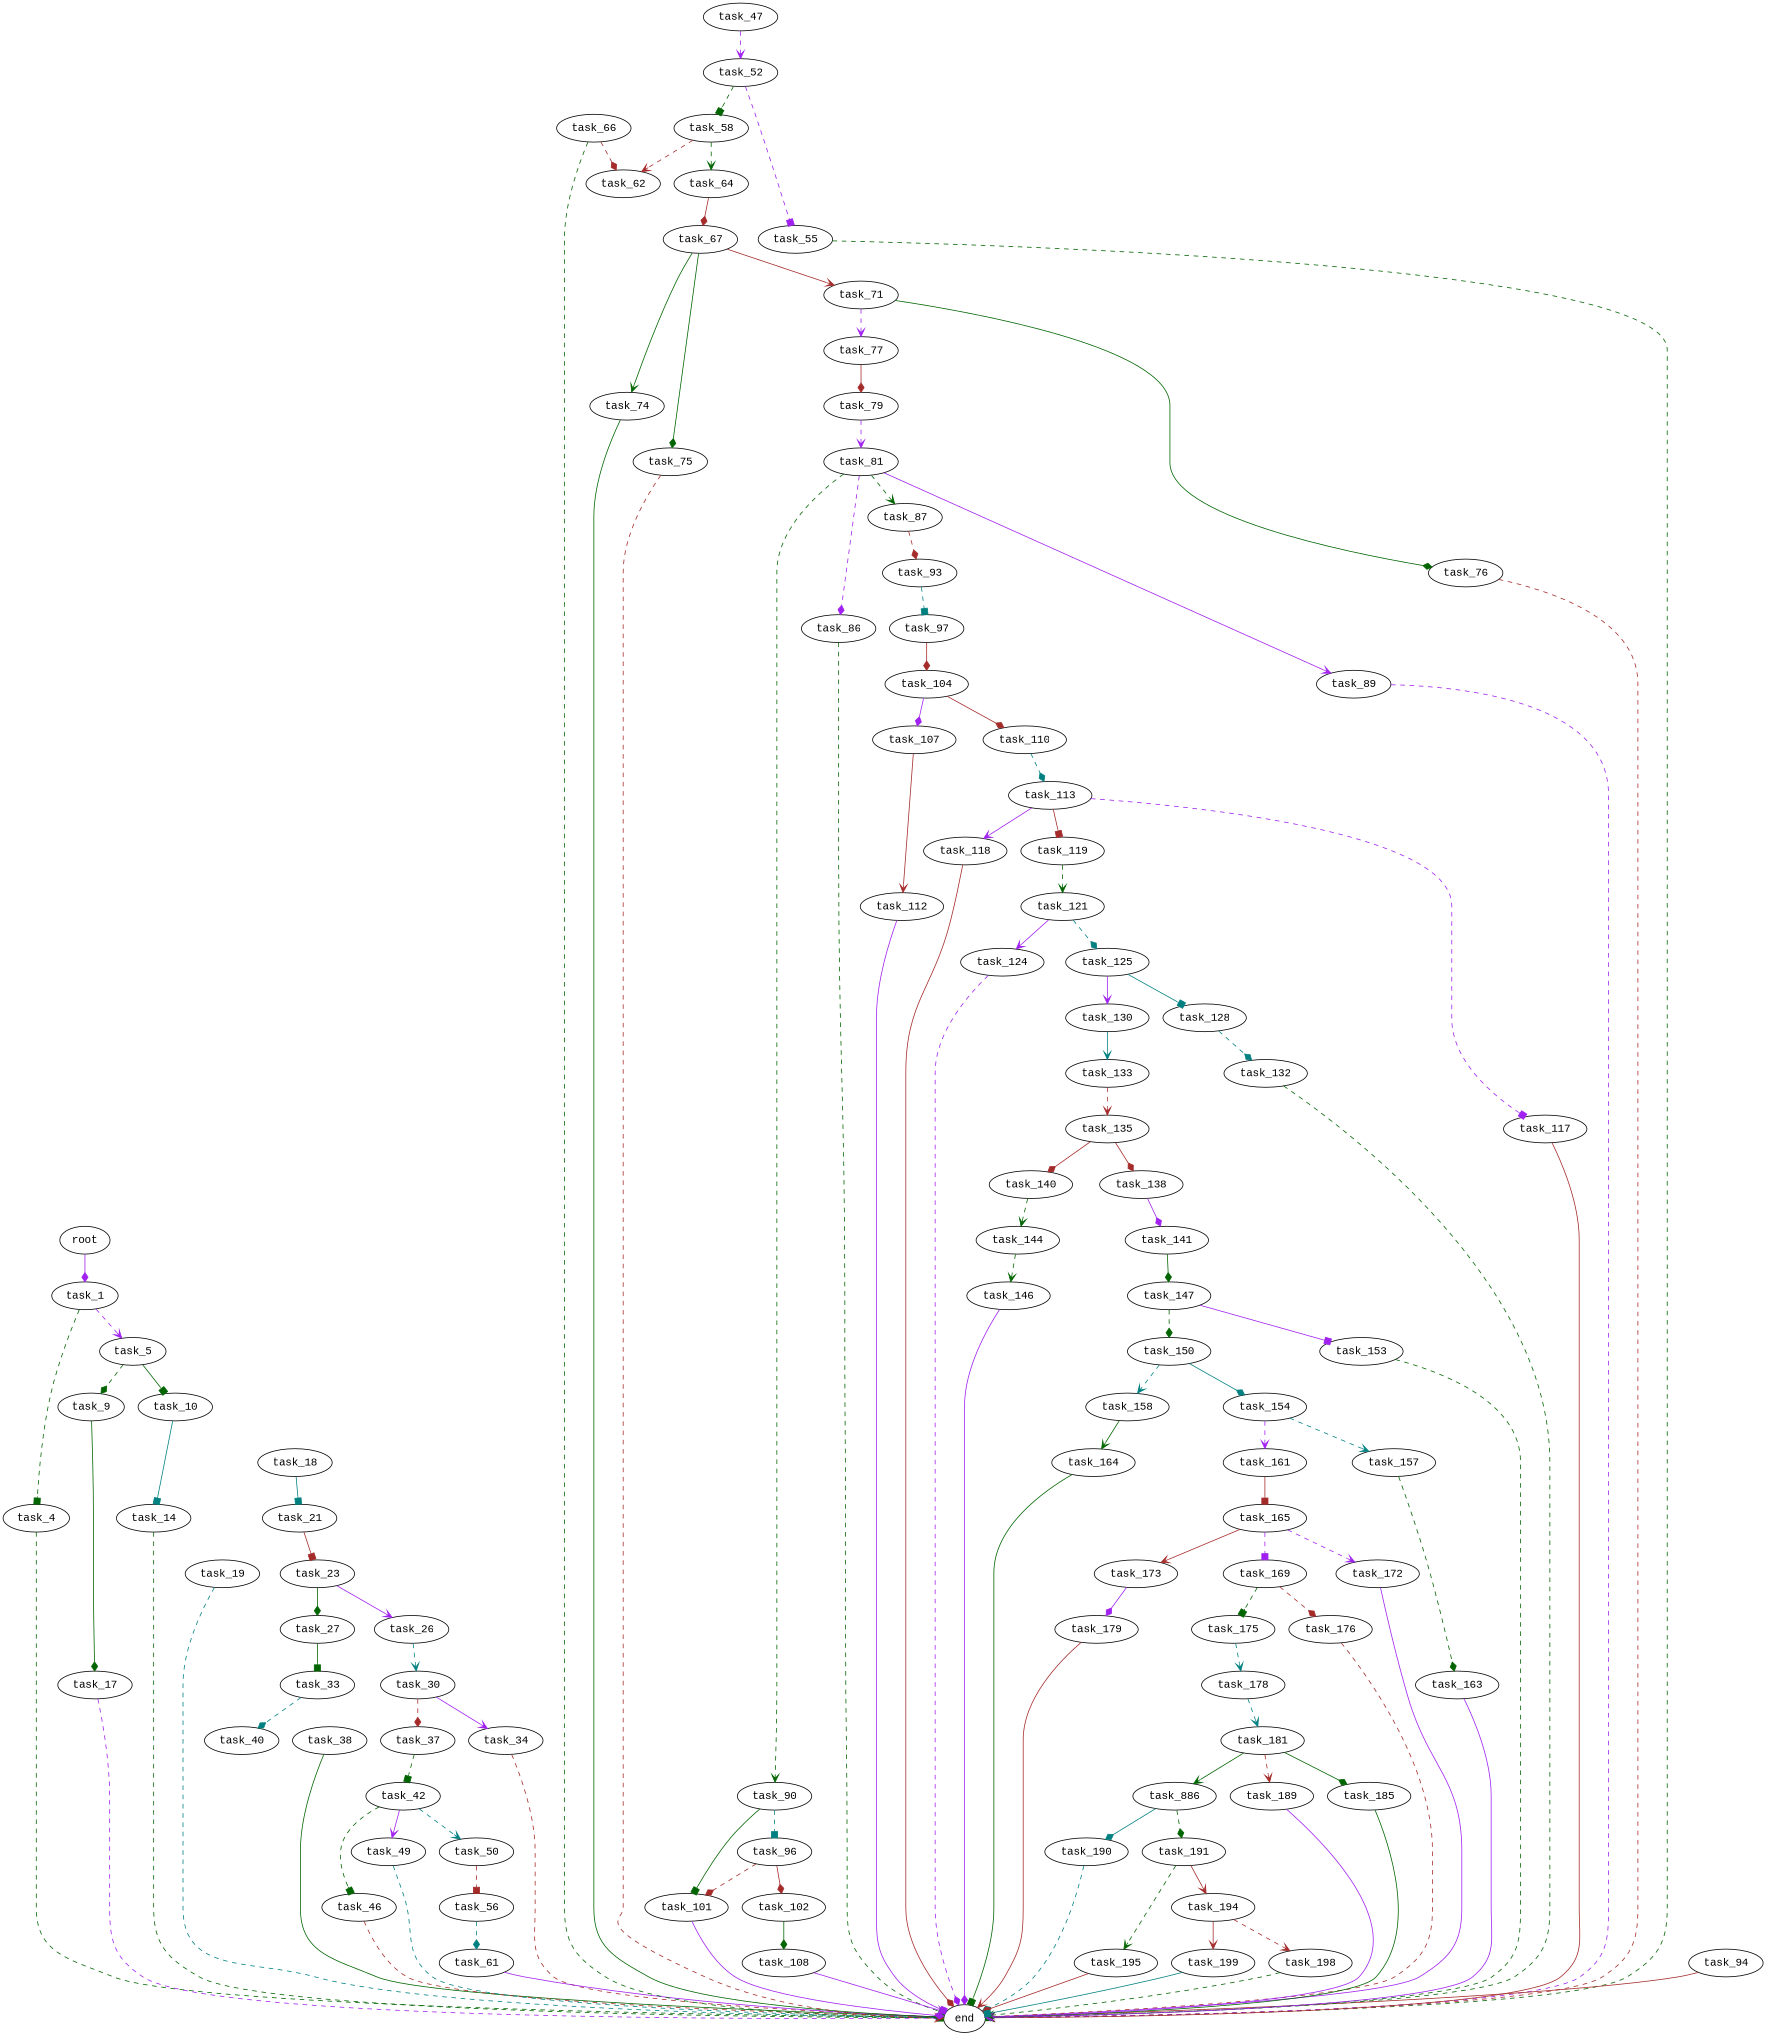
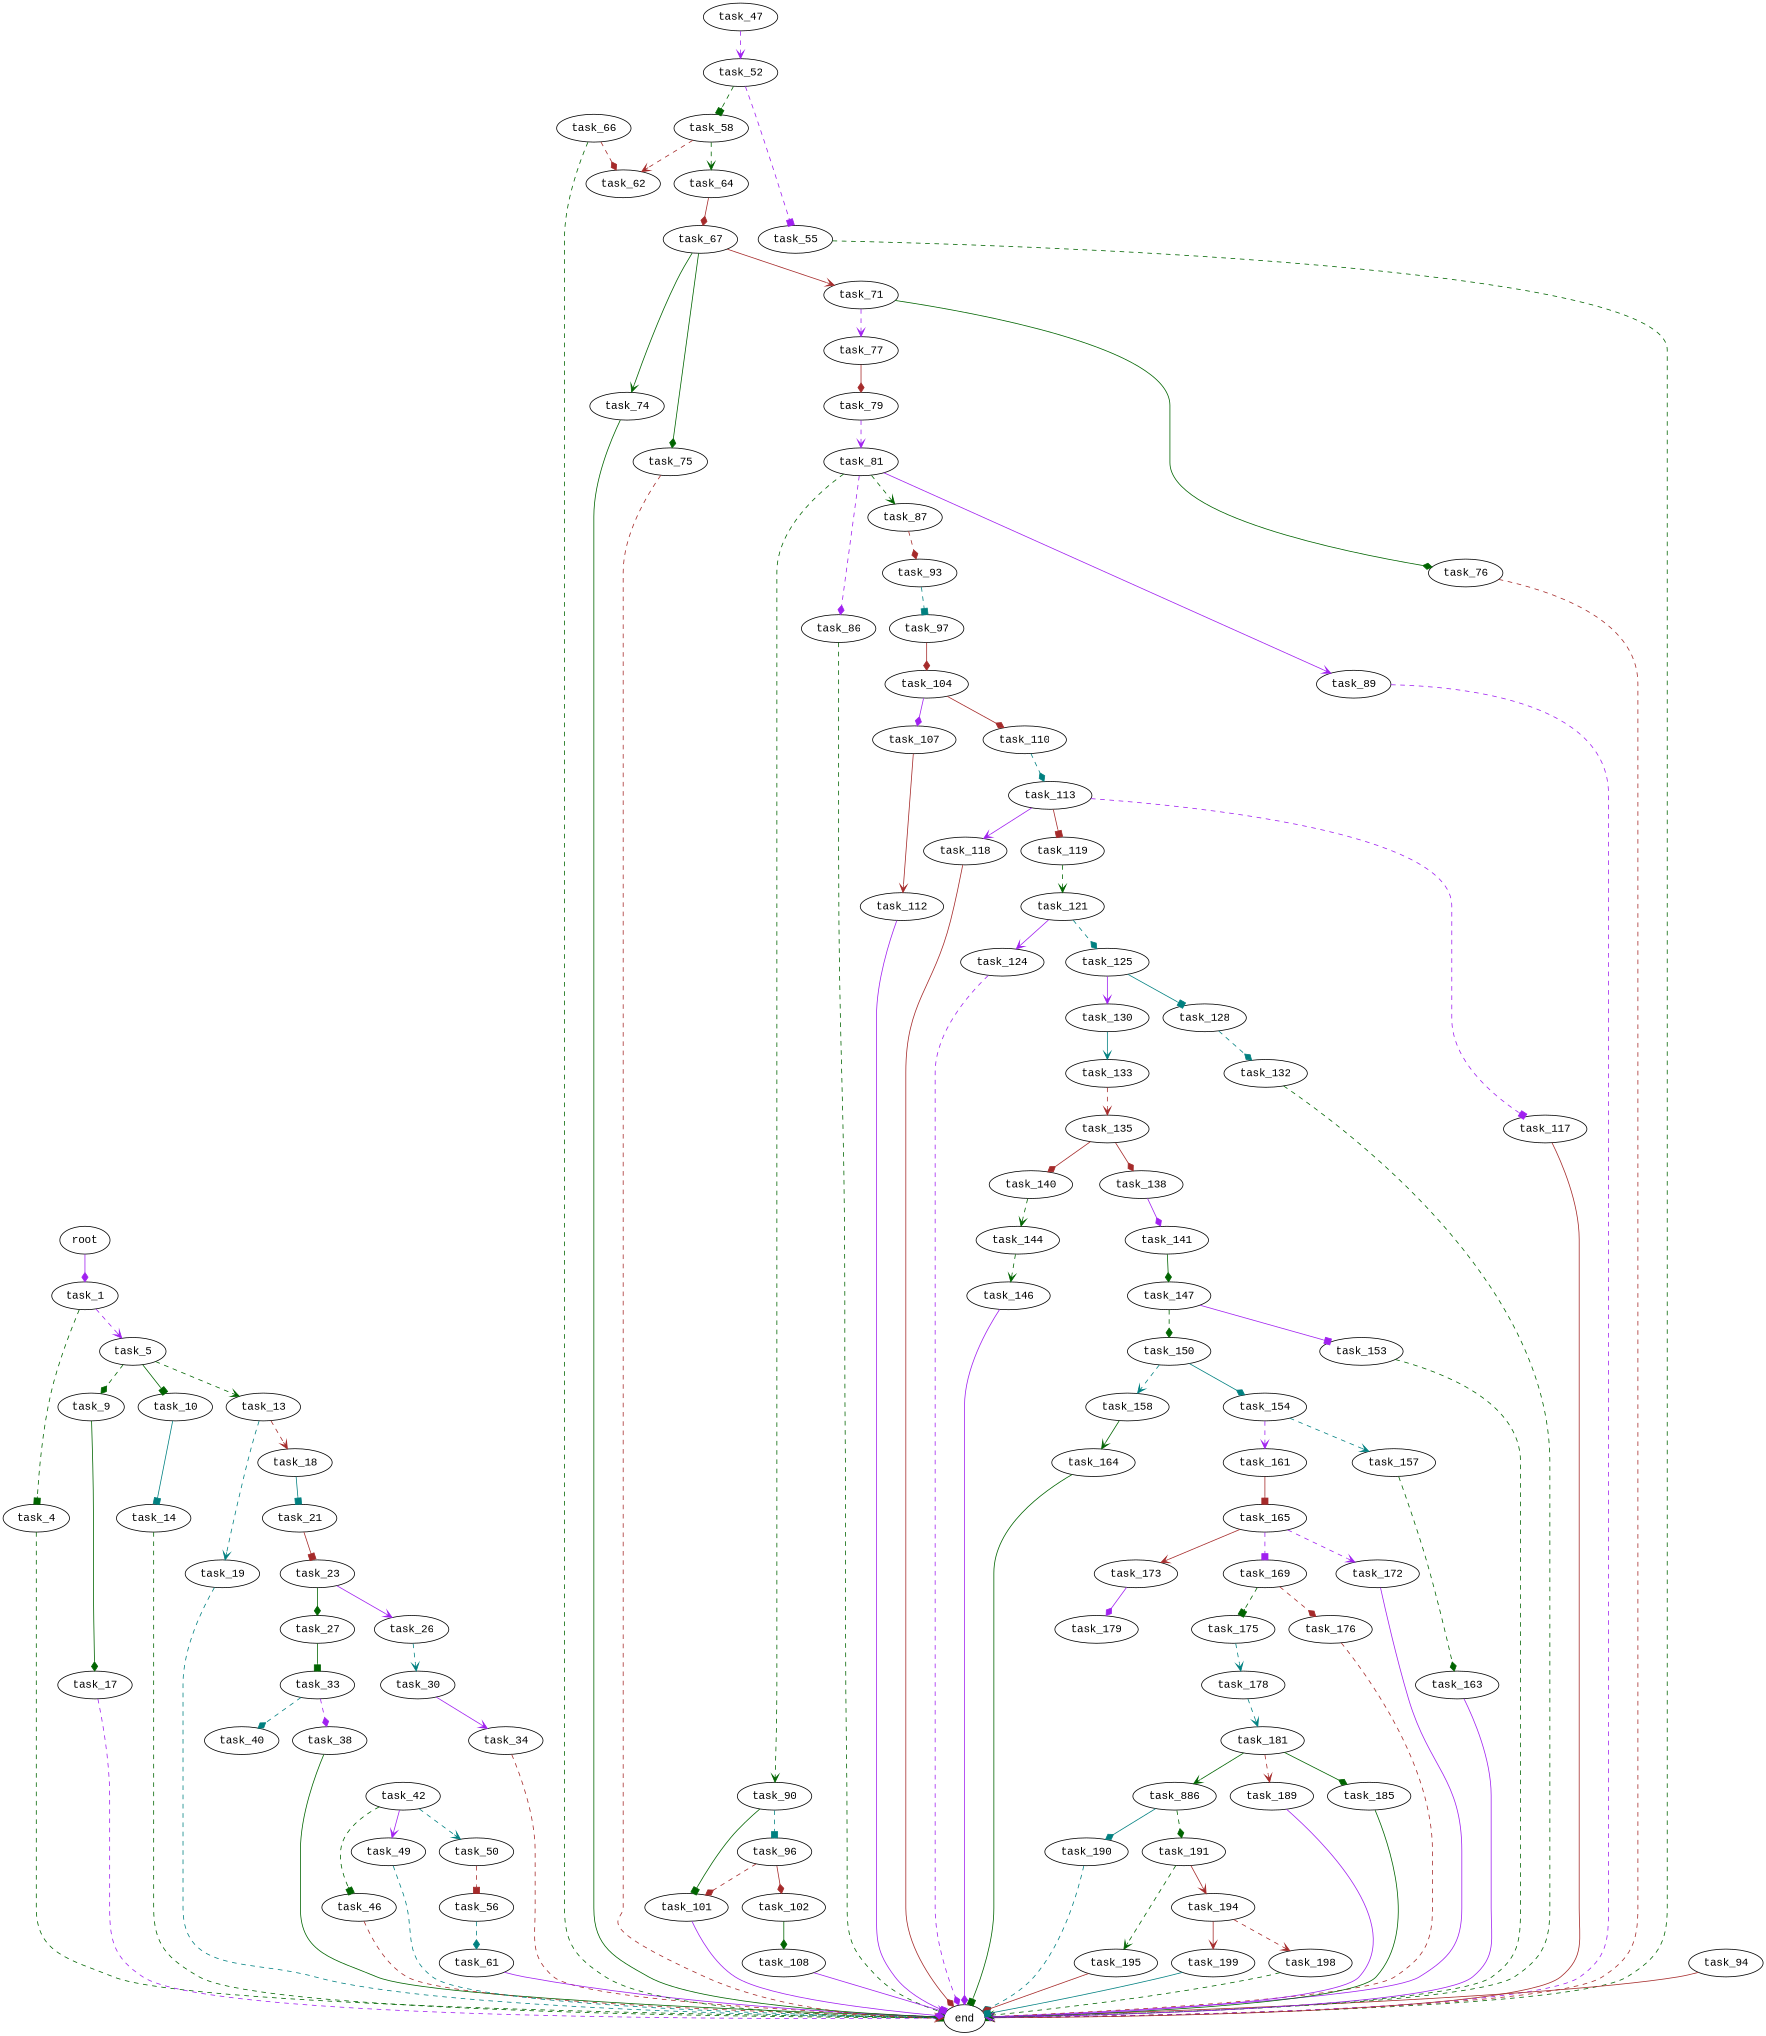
none -> (263, 1407)
none -> (322, 1708)
(418, 1741) -> none
(1023, 1819) -> none
